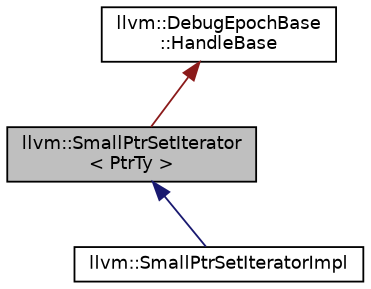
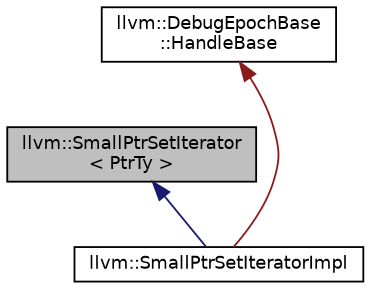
(170, 102) -> (277, 165)
